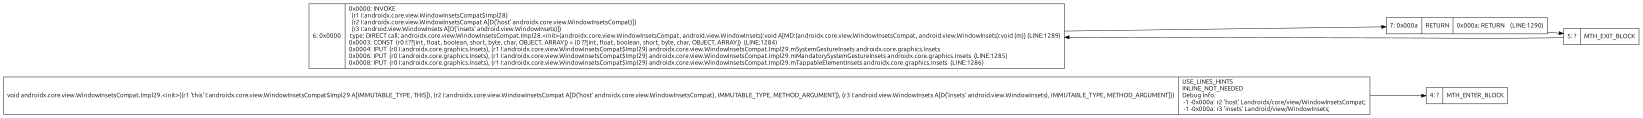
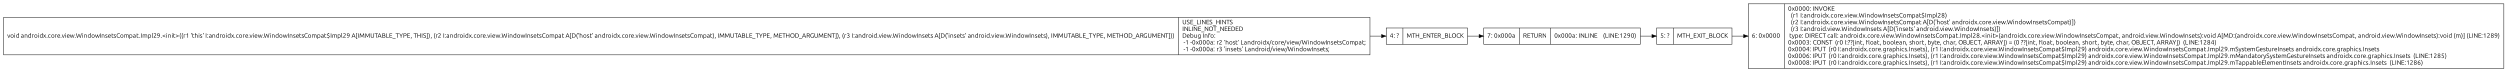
(1500, 26) -> (1595, 36)
(1223, 29) -> (1473, 36)
